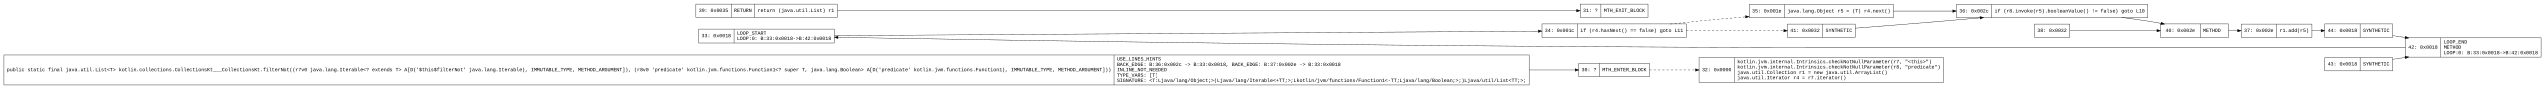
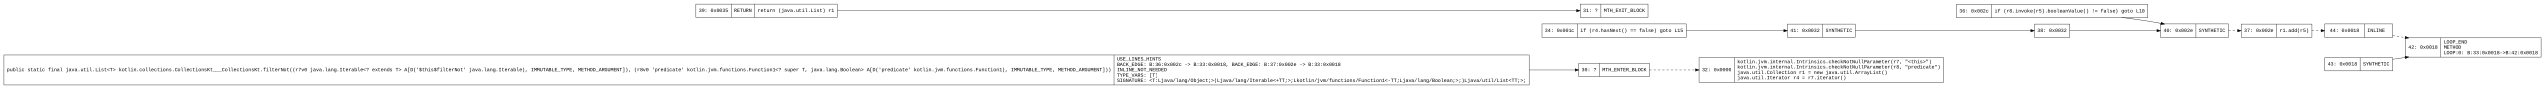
(1821, 11) -> none
(1918, 23) -> (1943, 31)
(1632, 31) -> (1632, 31)
(1735, 31) -> (1735, 31)
(2212, 31) -> (2212, 31)
(2233, 31) -> (2233, 31)
(2316, 31) -> (2316, 31)
(2376, 31) -> (2376, 31)
(767, 36) -> none
(2399, 37) -> (2399, 37)
